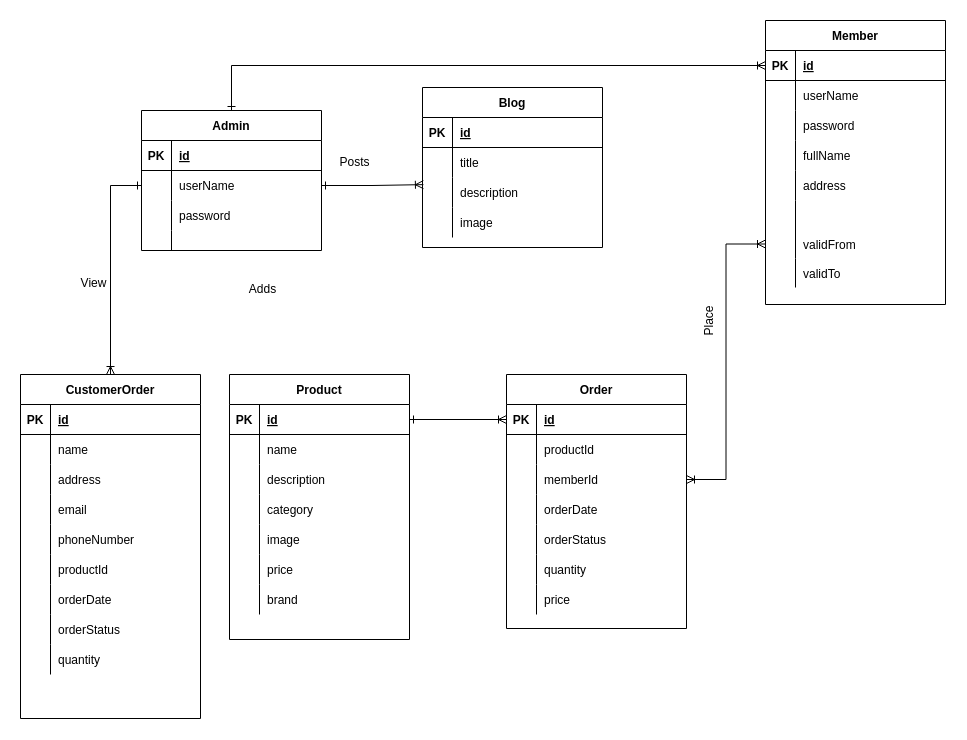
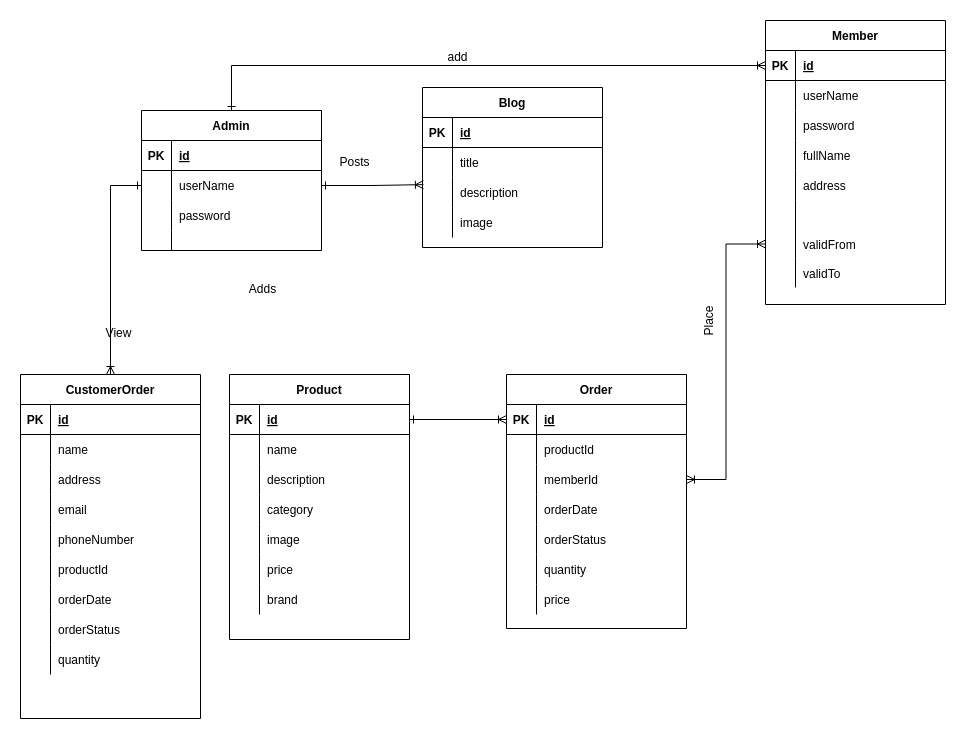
none -> (458, 58)
(94, 284) -> (119, 334)
